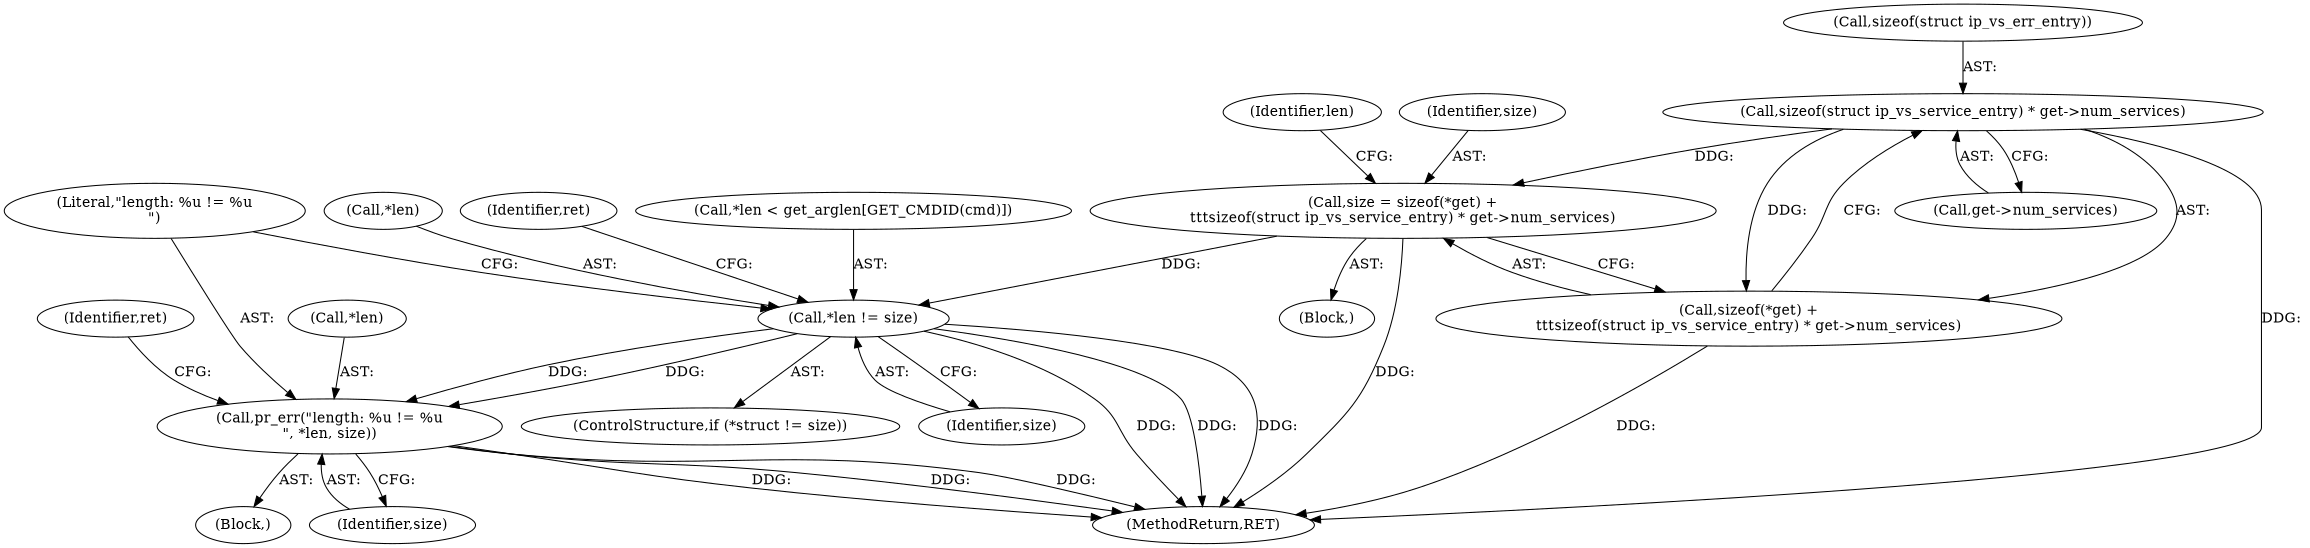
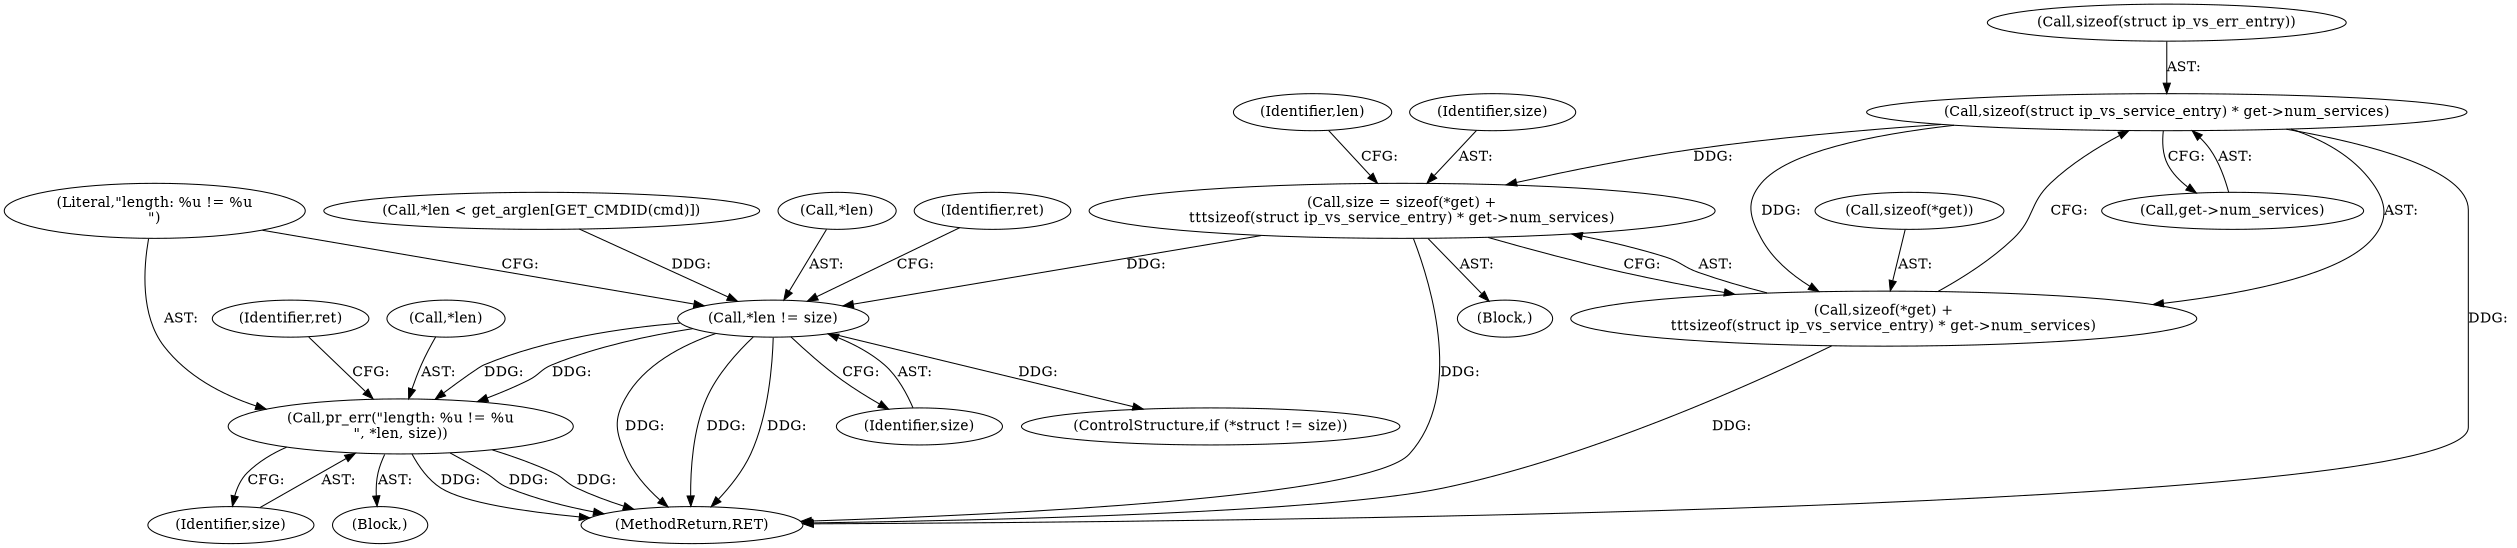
none -> (1910, 211)
(873, 265) -> (694, 265)
(810, 373) -> (1040, 373)
